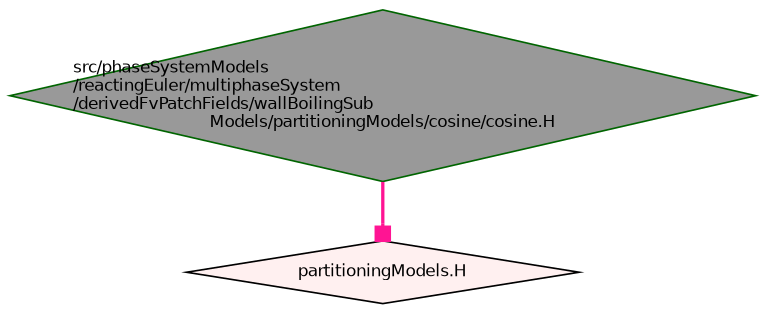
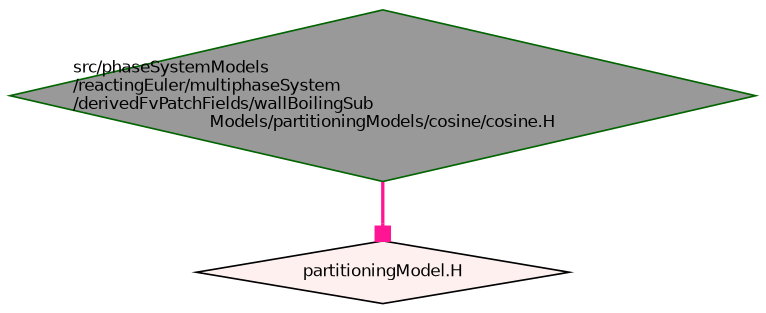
(383, 272) -> (383, 272)
